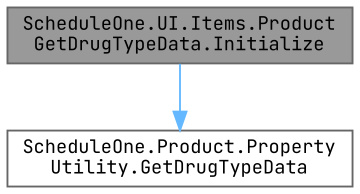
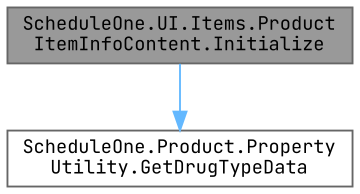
(180, 35) -> (180, 35)
